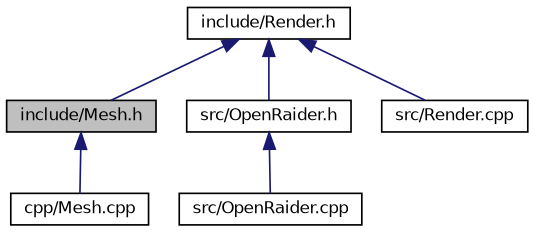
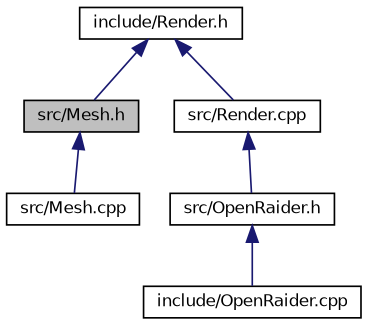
(269, 78) -> (250, 171)
(81, 116) -> (81, 116)
(80, 209) -> (73, 209)
(271, 209) -> (252, 302)
